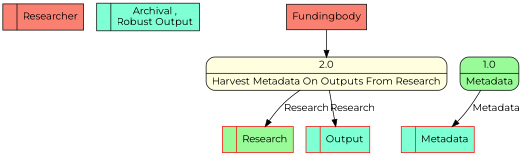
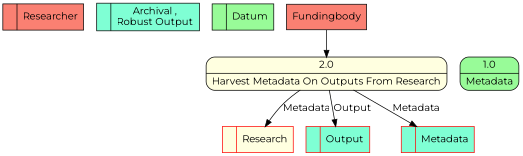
none -> (243, 17)
(470, 107) -> (382, 107)
(307, 108) -> (307, 108)
(353, 108) -> (353, 108)
(258, 140) -> (258, 140)
